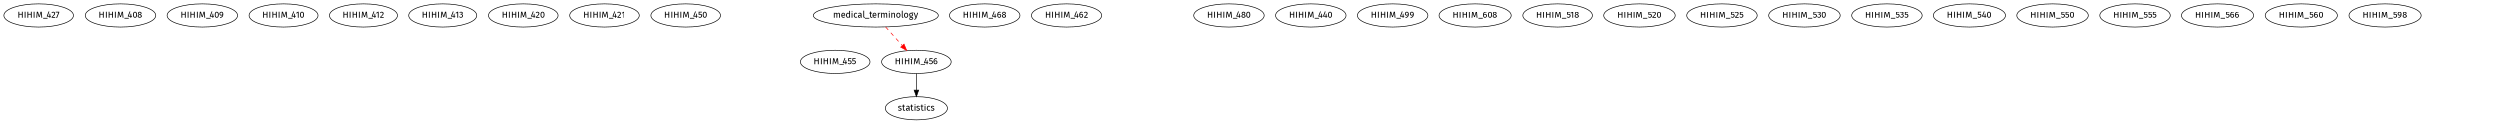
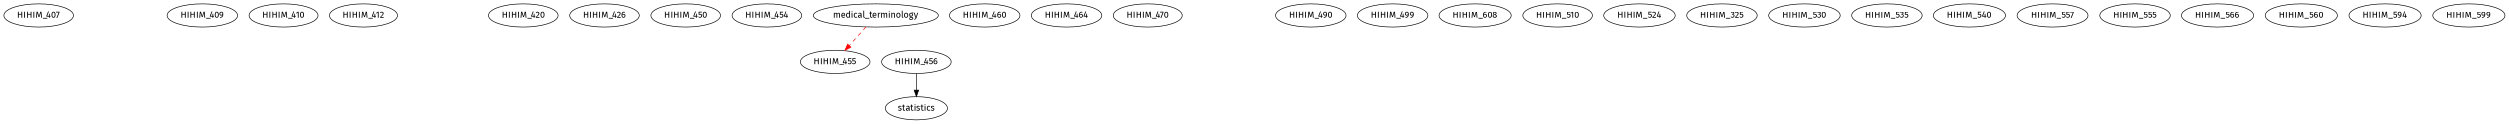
(39, 15) -> (39, 15)
(121, 15) -> none
(443, 15) -> none
(604, 15) -> (604, 15)
none -> (767, 15)
(985, 15) -> (985, 15)
(1067, 15) -> (1067, 15)
none -> (1148, 15)
(1229, 15) -> none
(1311, 15) -> (1311, 15)
(1558, 15) -> (1558, 15)
(1639, 15) -> (1639, 15)
(1722, 15) -> (1722, 15)
(2053, 15) -> (2053, 15)
(2385, 15) -> (2385, 15)
none -> (2469, 15)
(894, 36) -> (858, 36)
